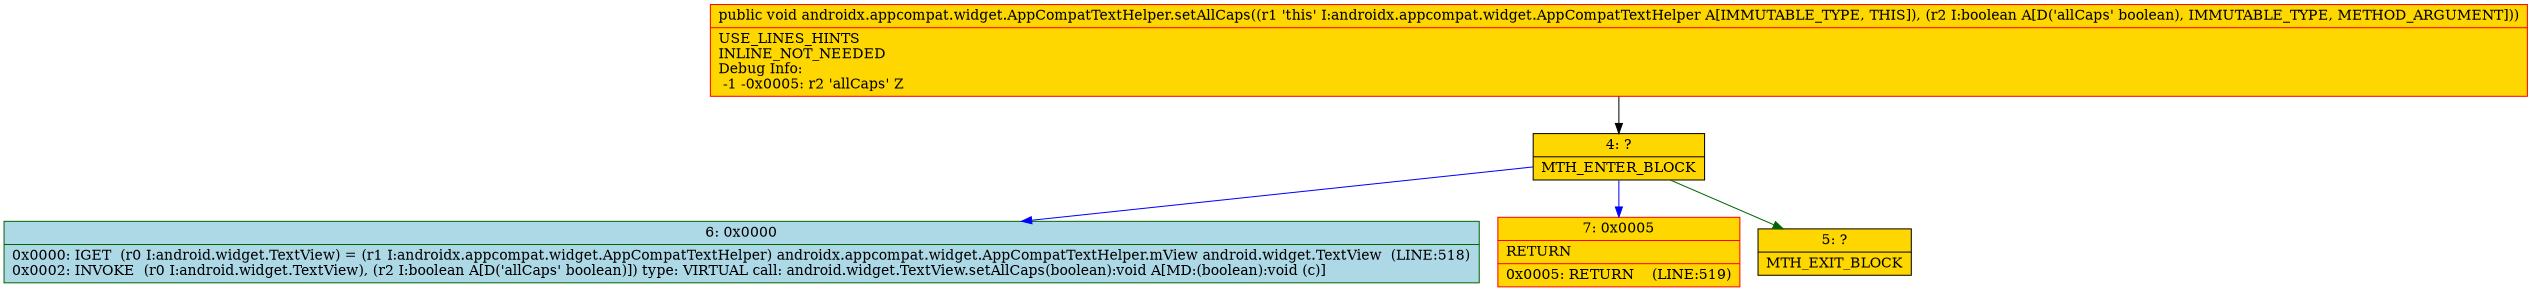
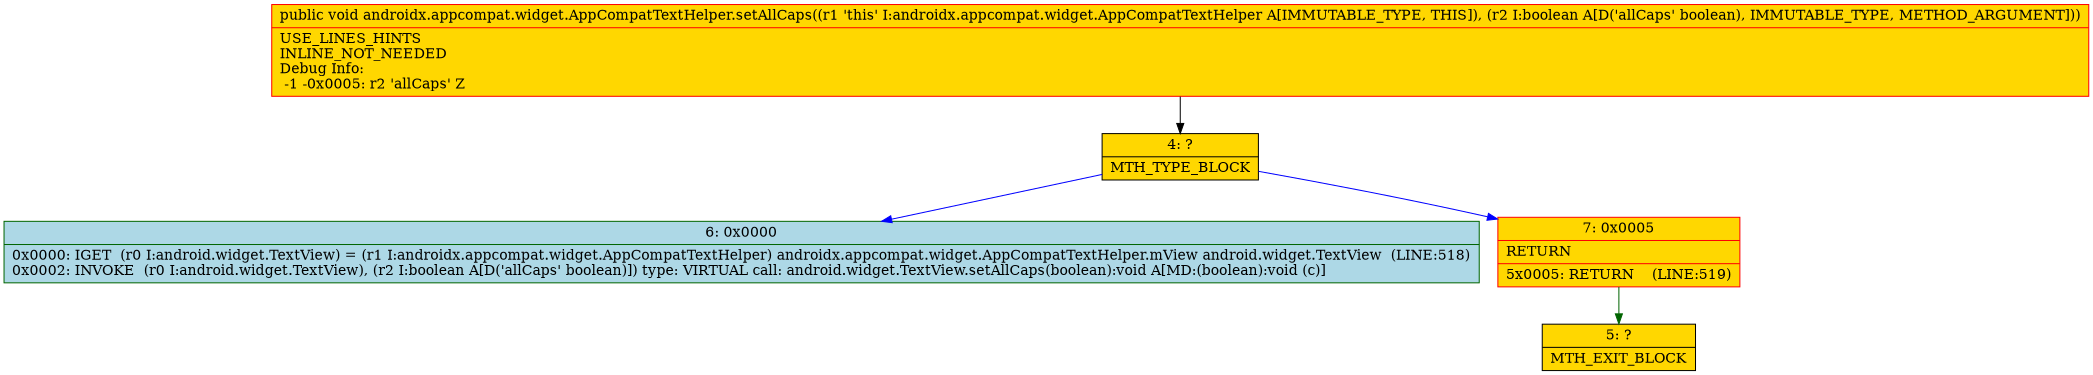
(1619, 168) -> (1180, 168)
(1722, 202) -> (1619, 300)
(1619, 275) -> (1619, 275)
